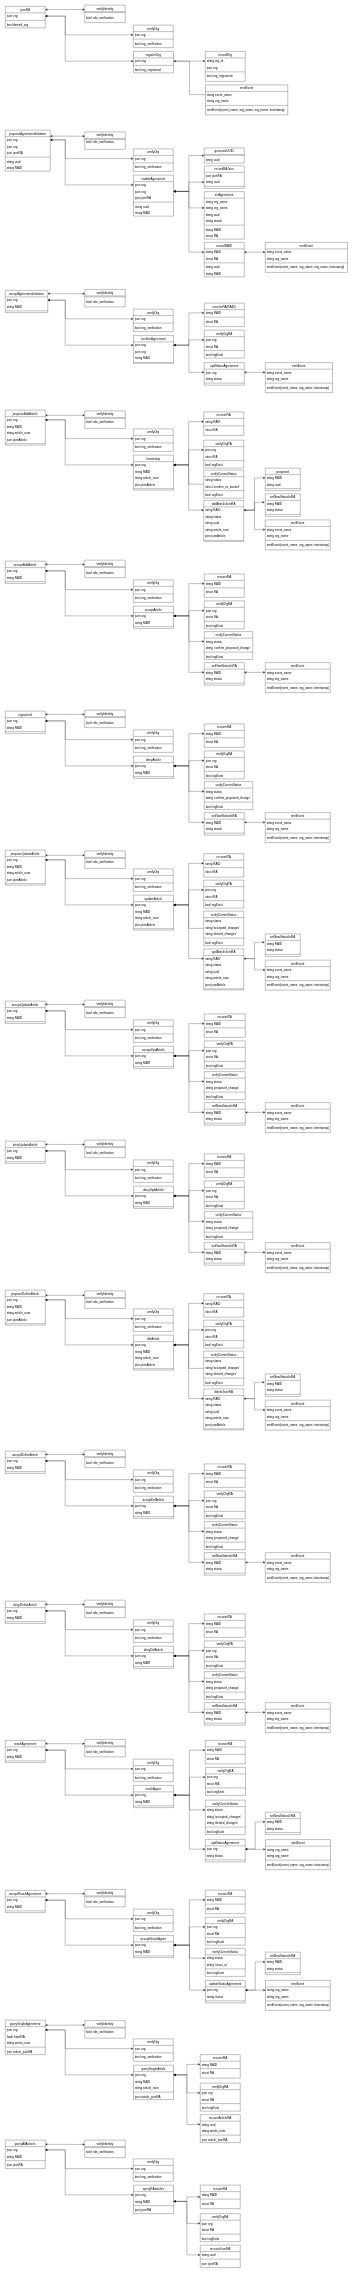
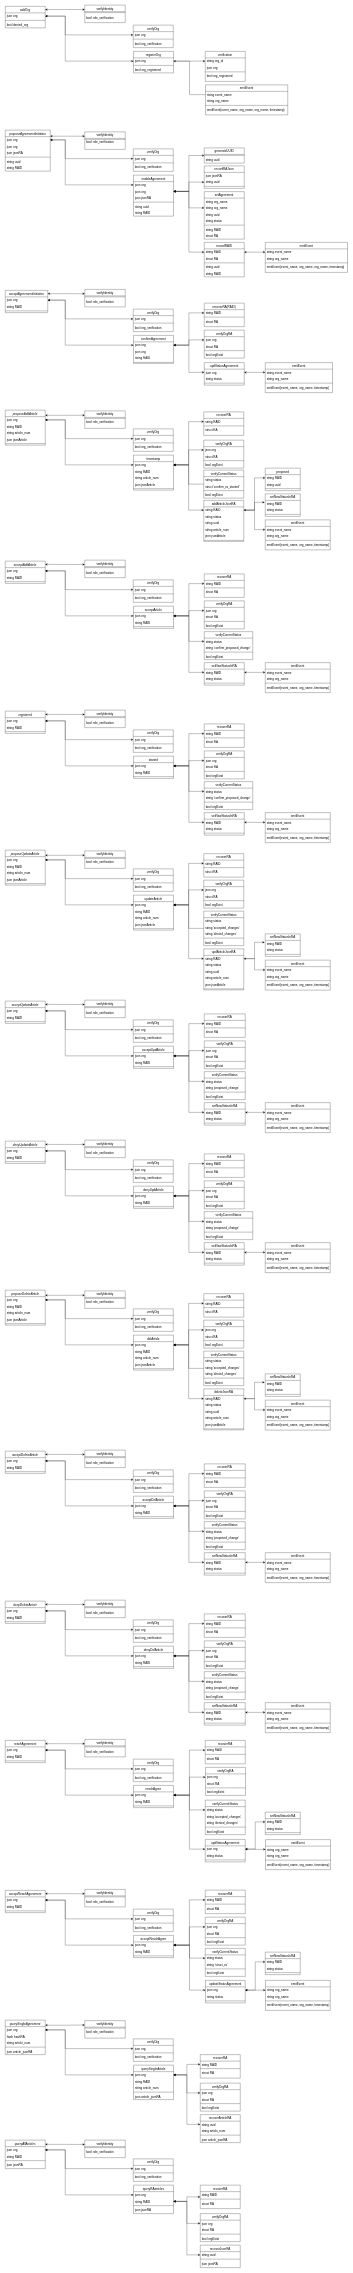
(25, 10) -> (25, 10)
(225, 55) -> (225, 55)
(153, 760) -> (153, 760)
